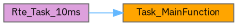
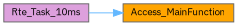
(178, 13) -> (178, 13)
